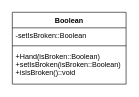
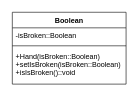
(55, 36) -> (48, 36)
